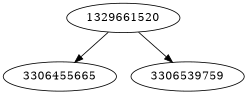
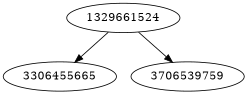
(123, 18) -> (123, 18)
(188, 77) -> (188, 77)
